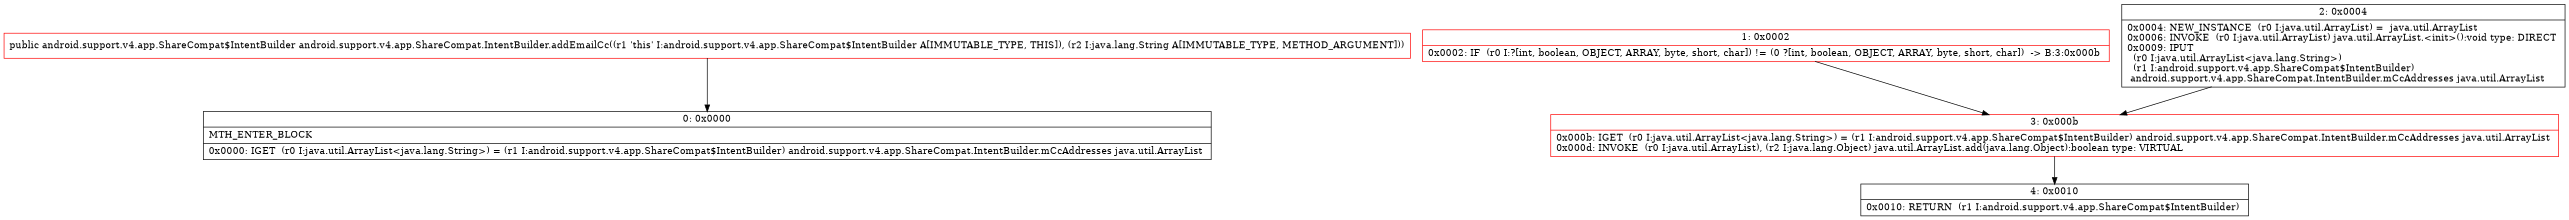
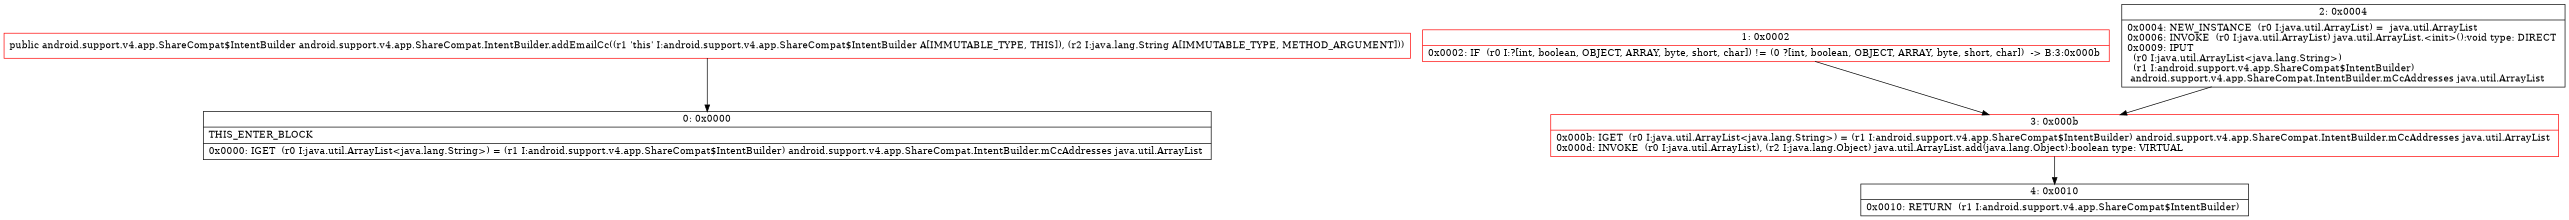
(261, 135) -> (261, 135)
